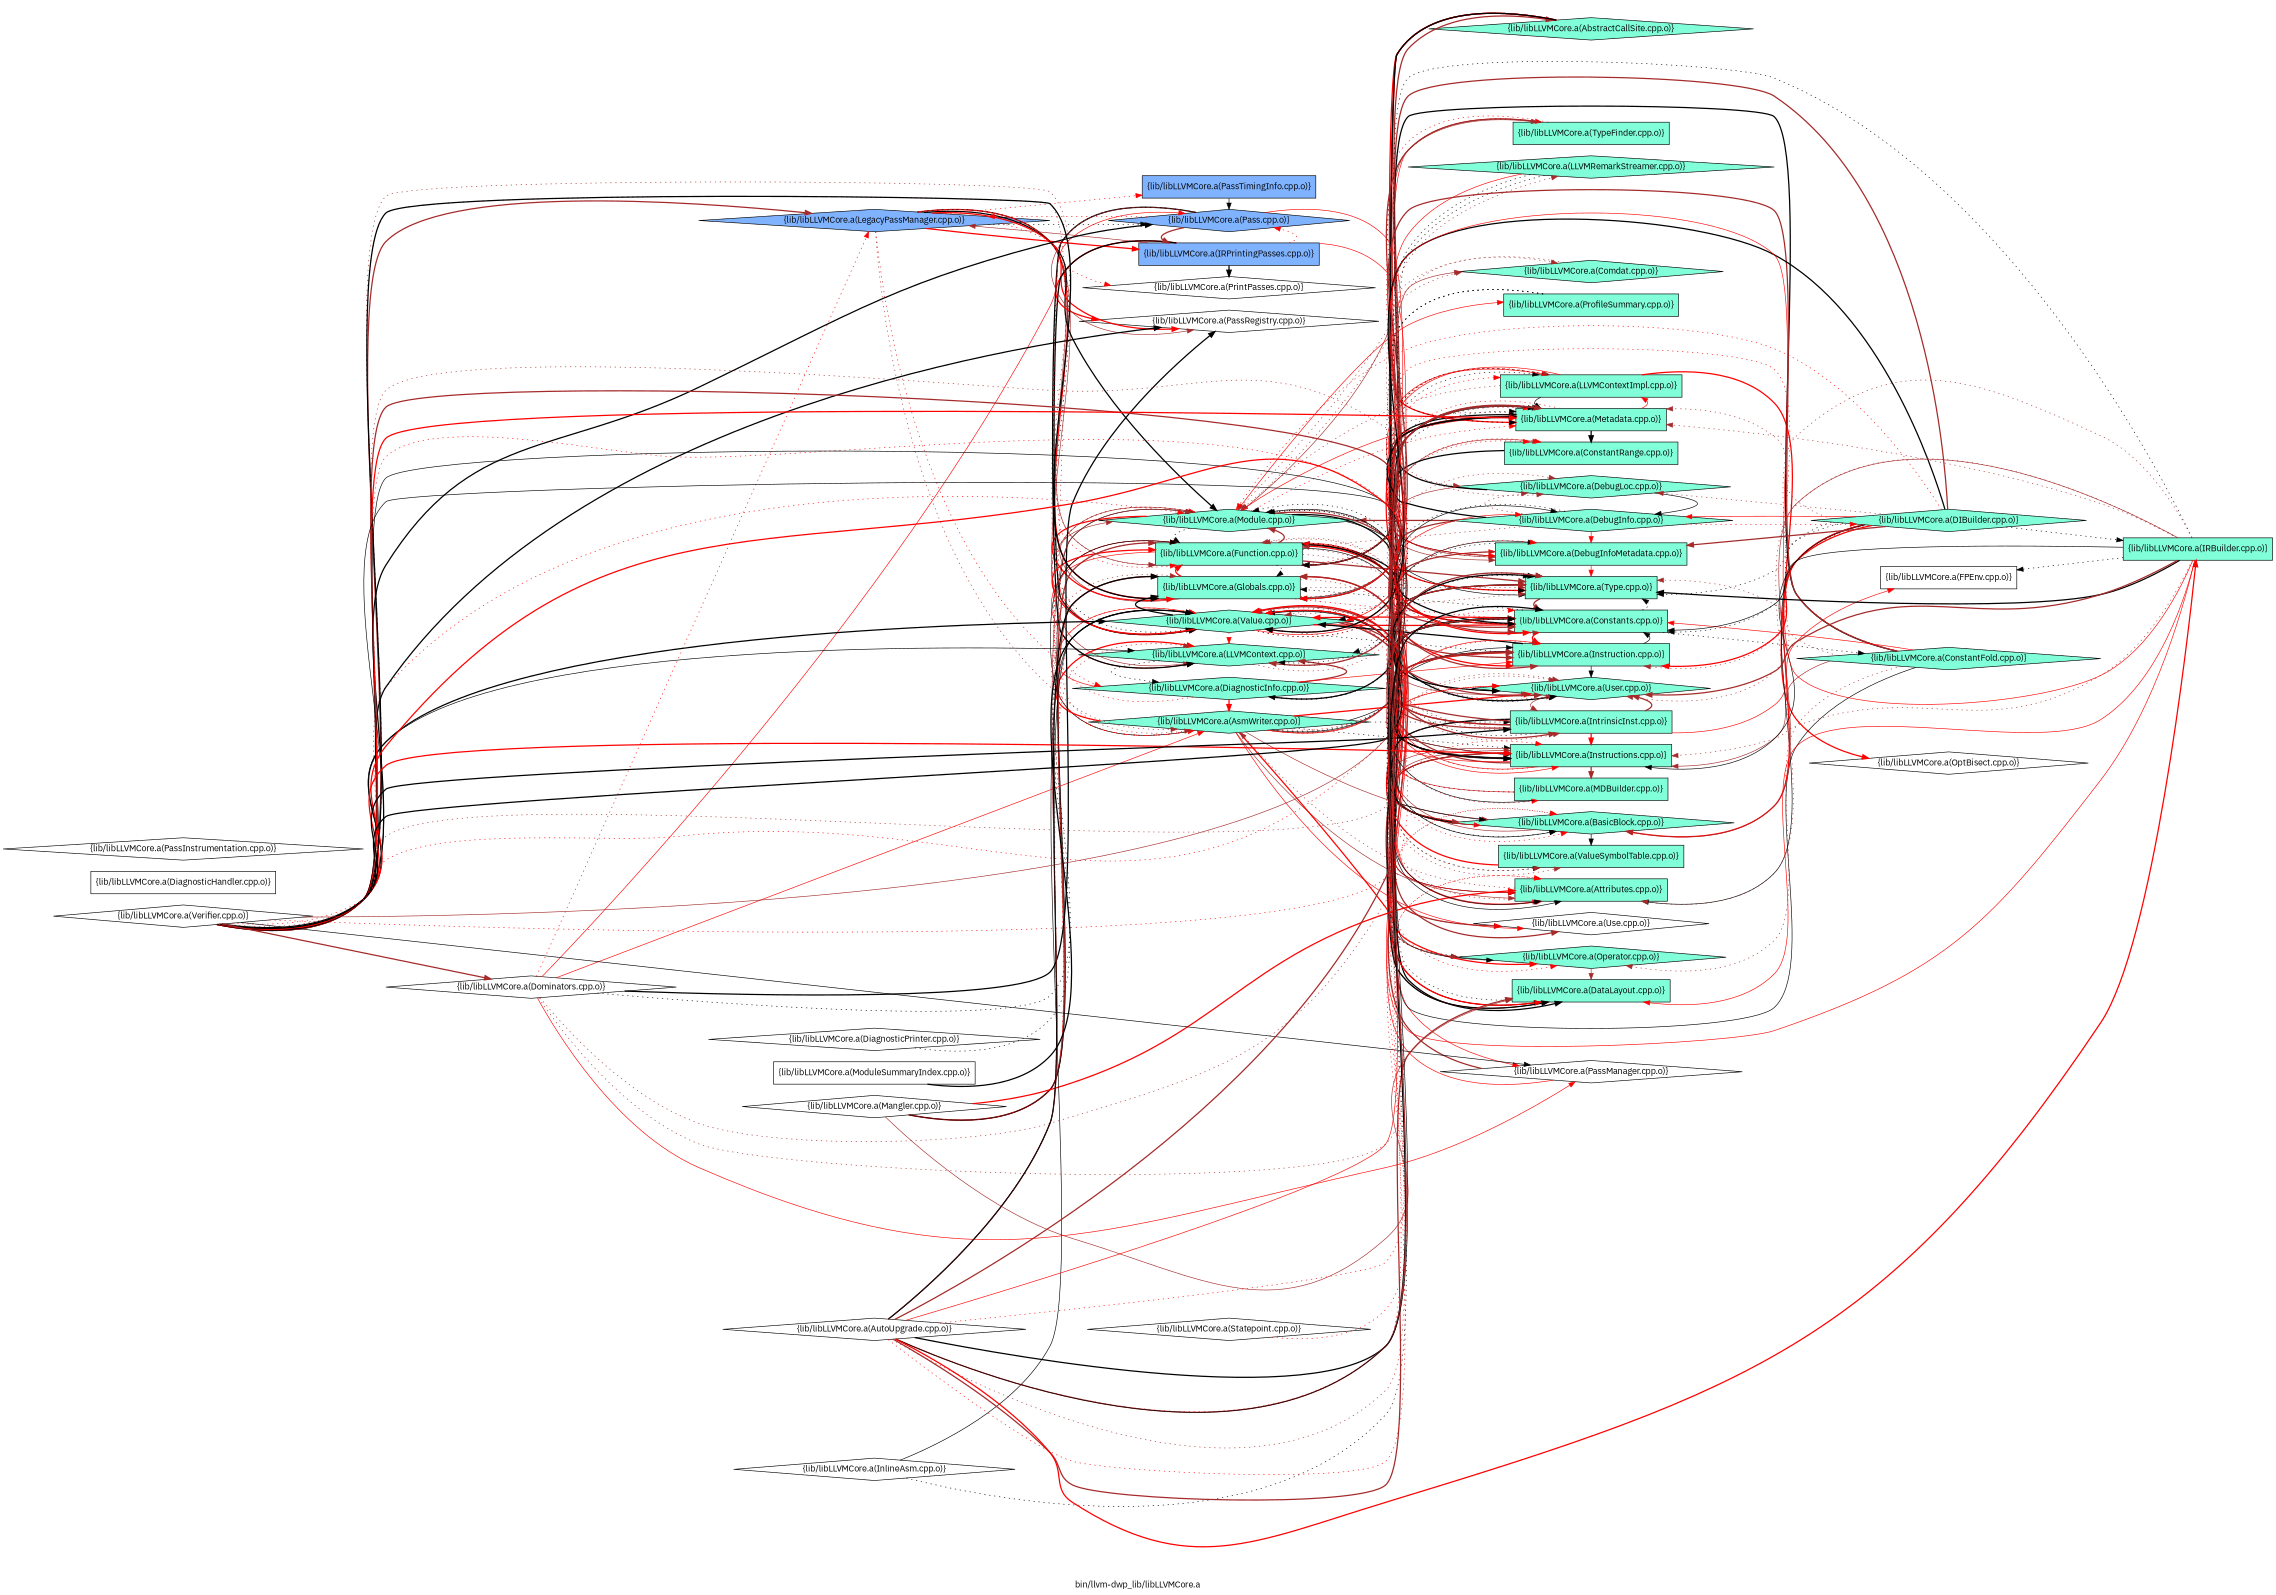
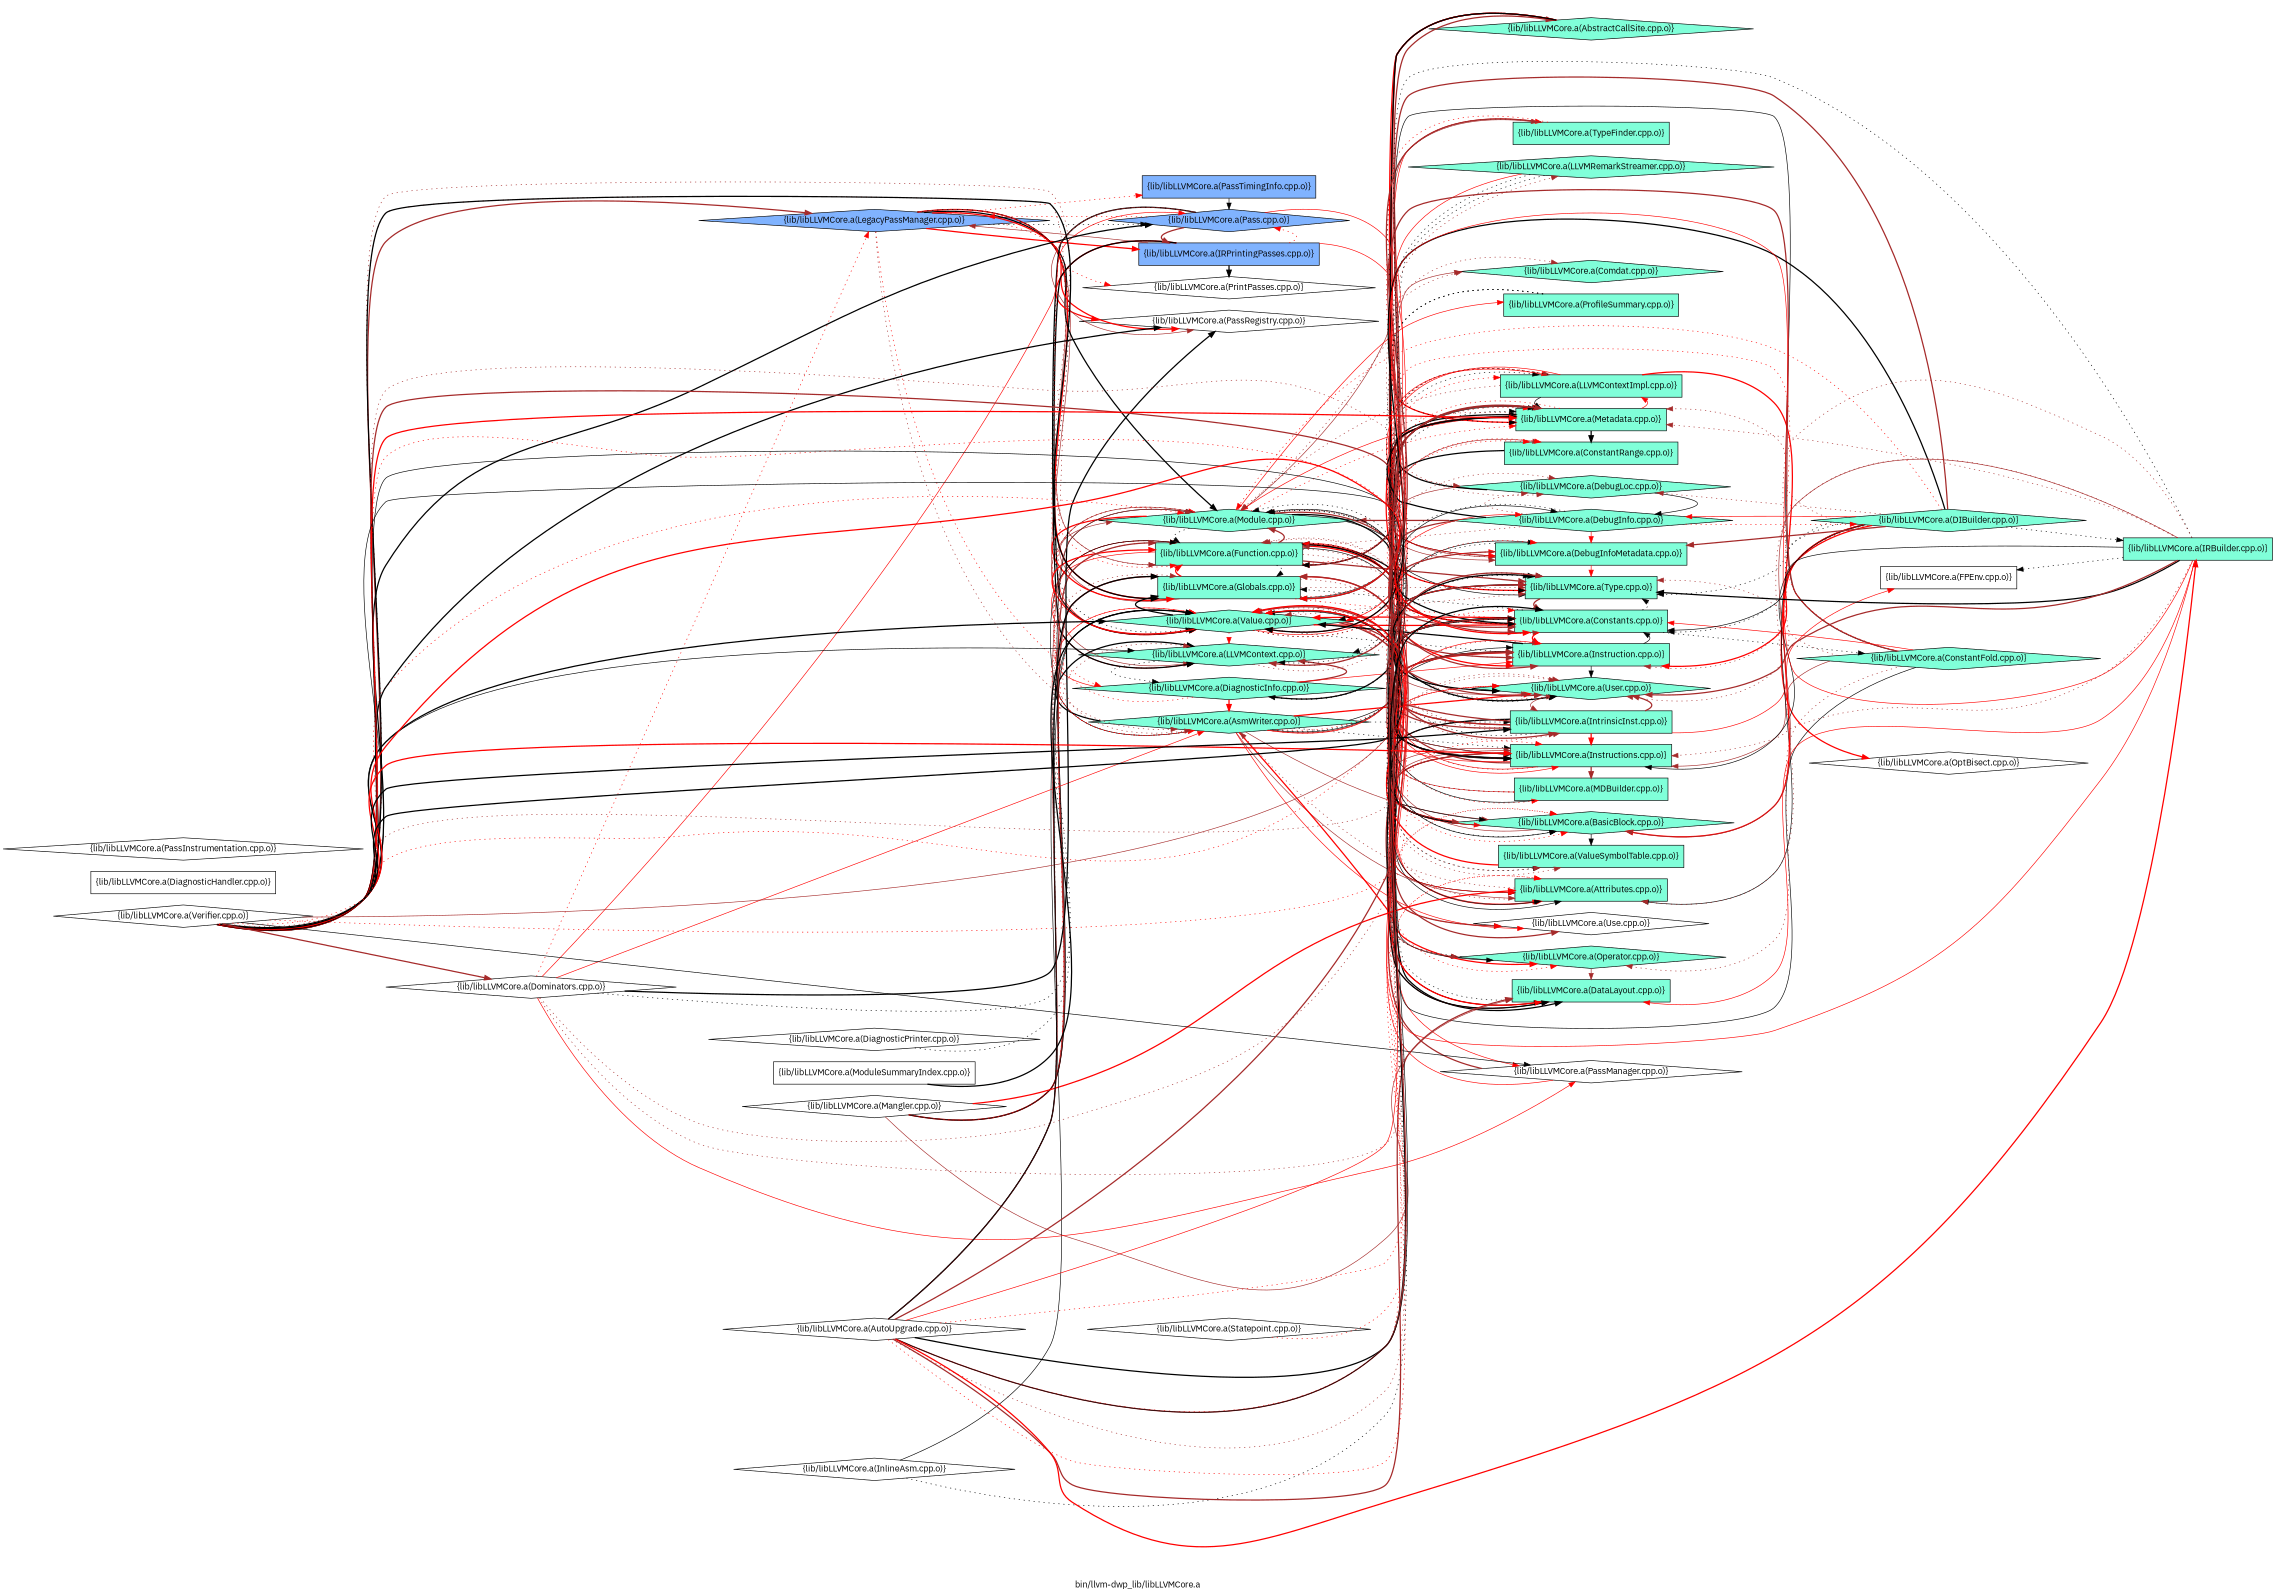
(1637, 107) -> (1637, 107)
(1405, 286) -> none
(1080, 658) -> (1080, 658)
